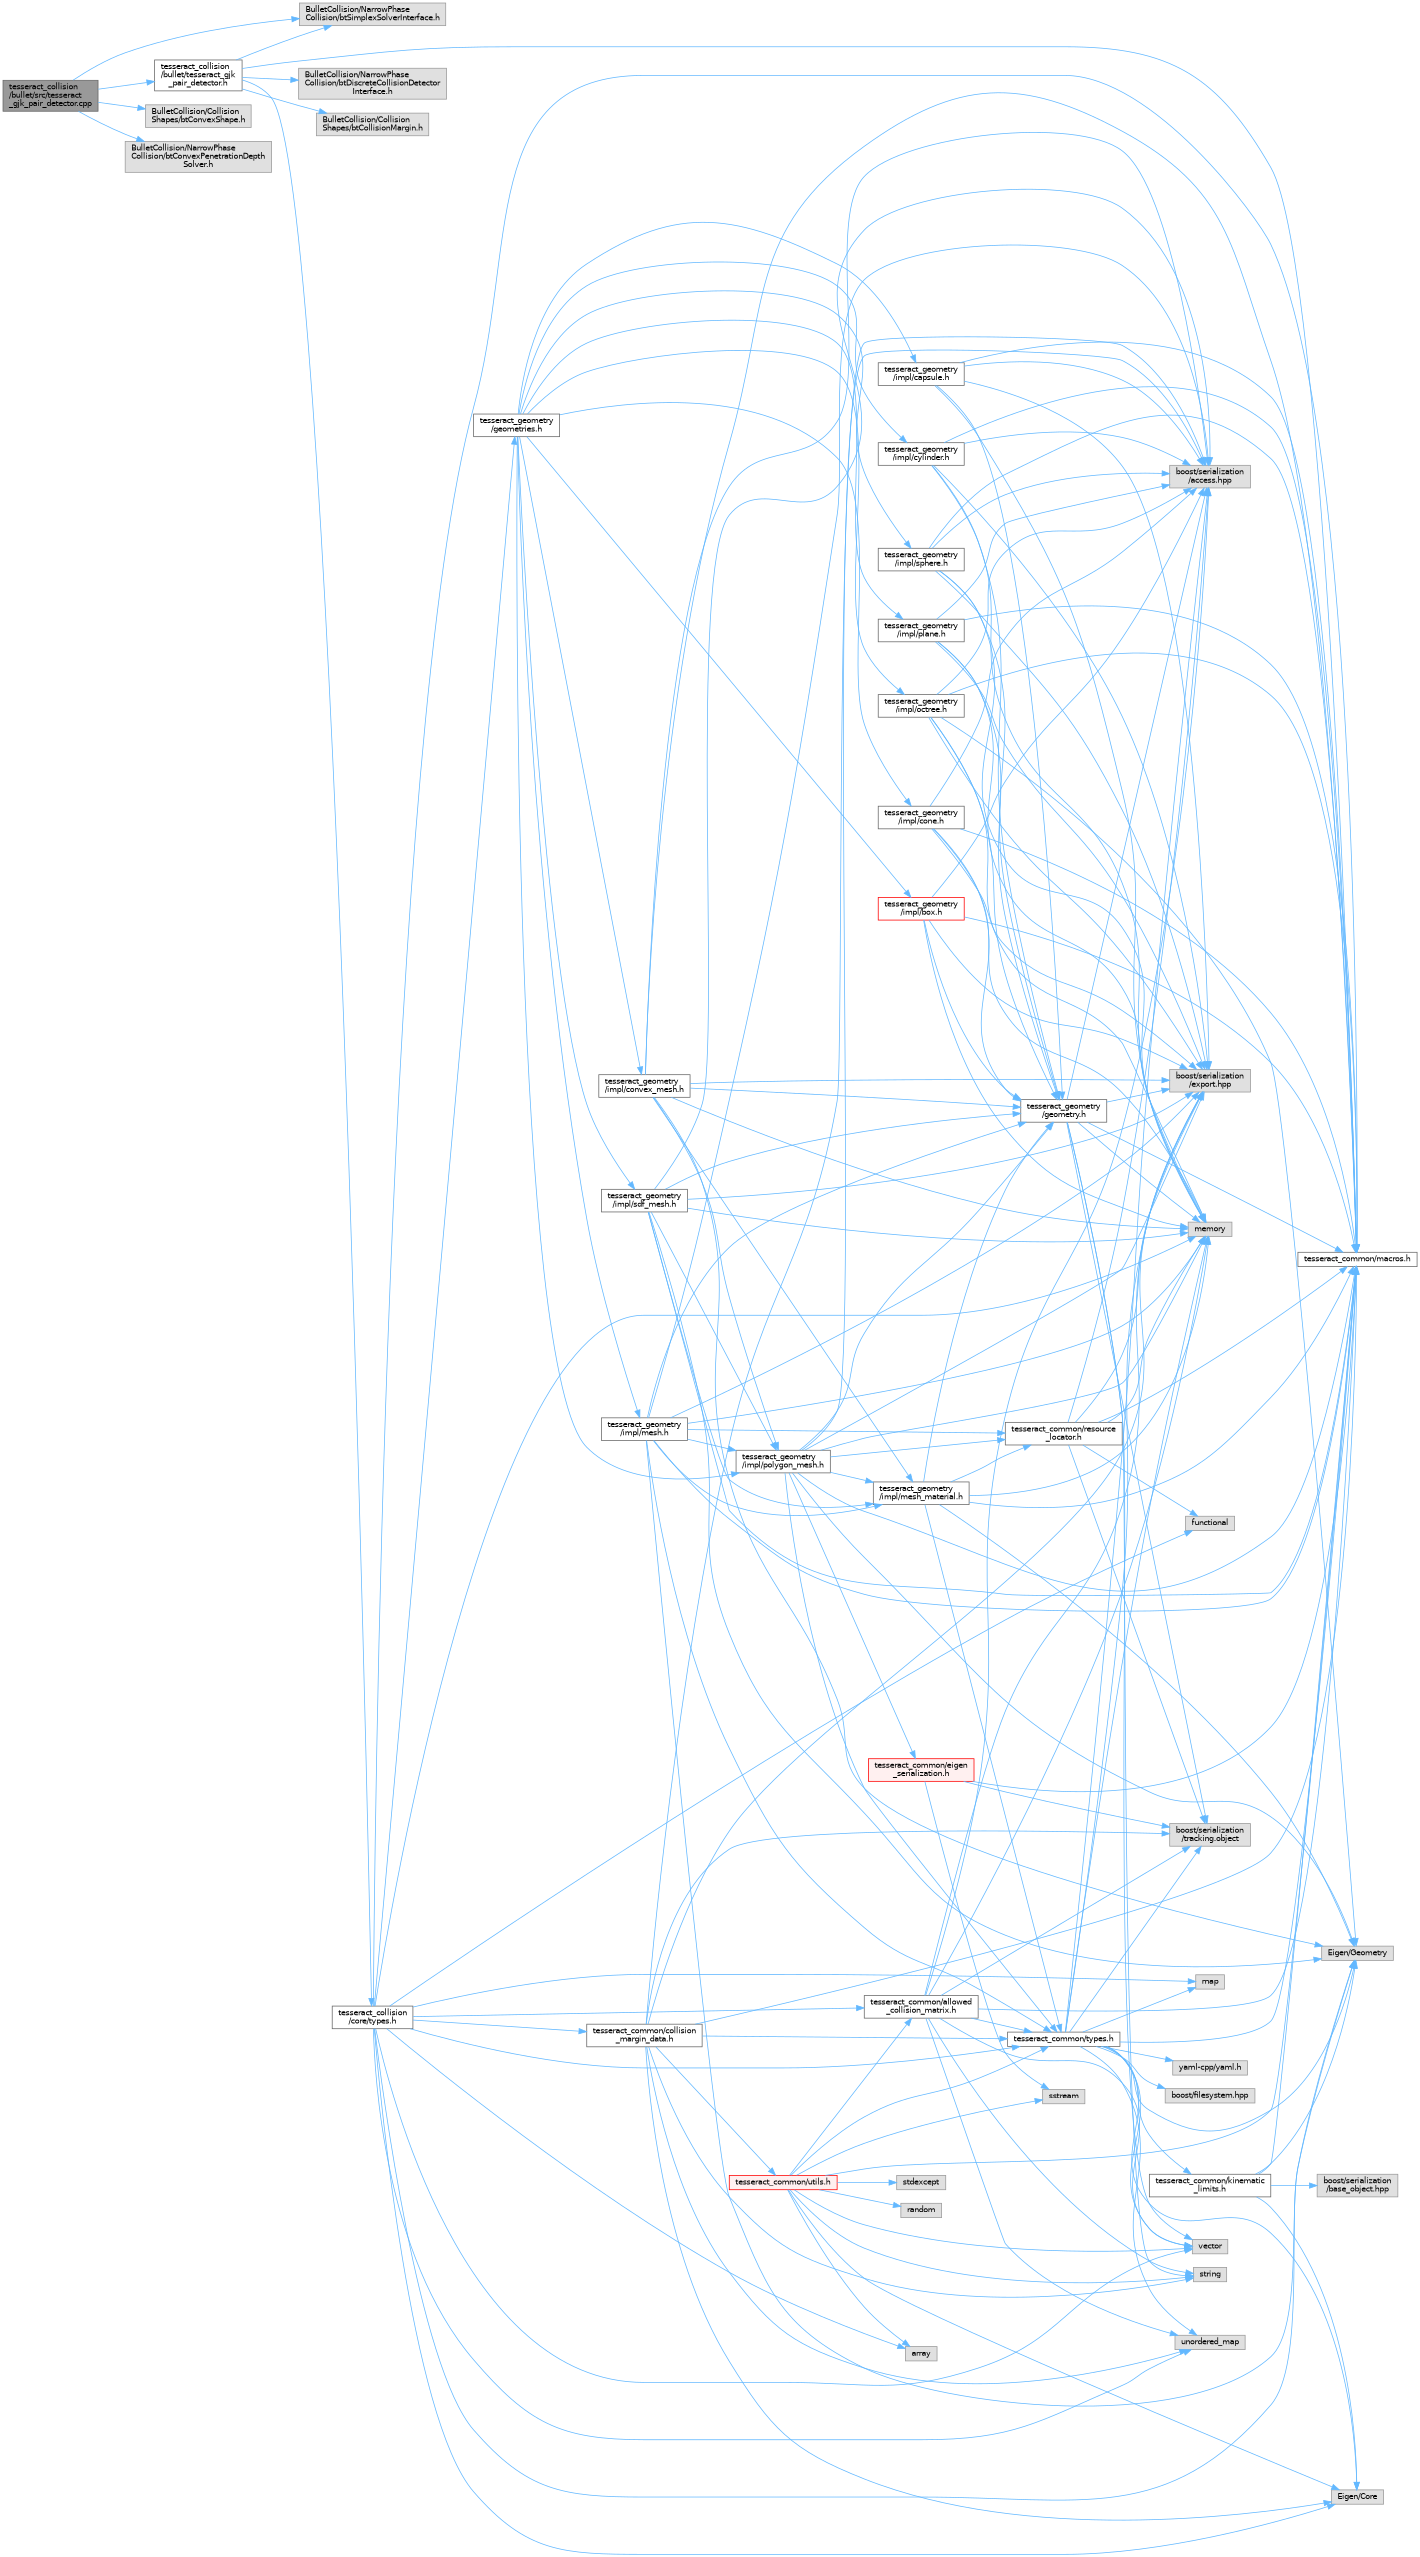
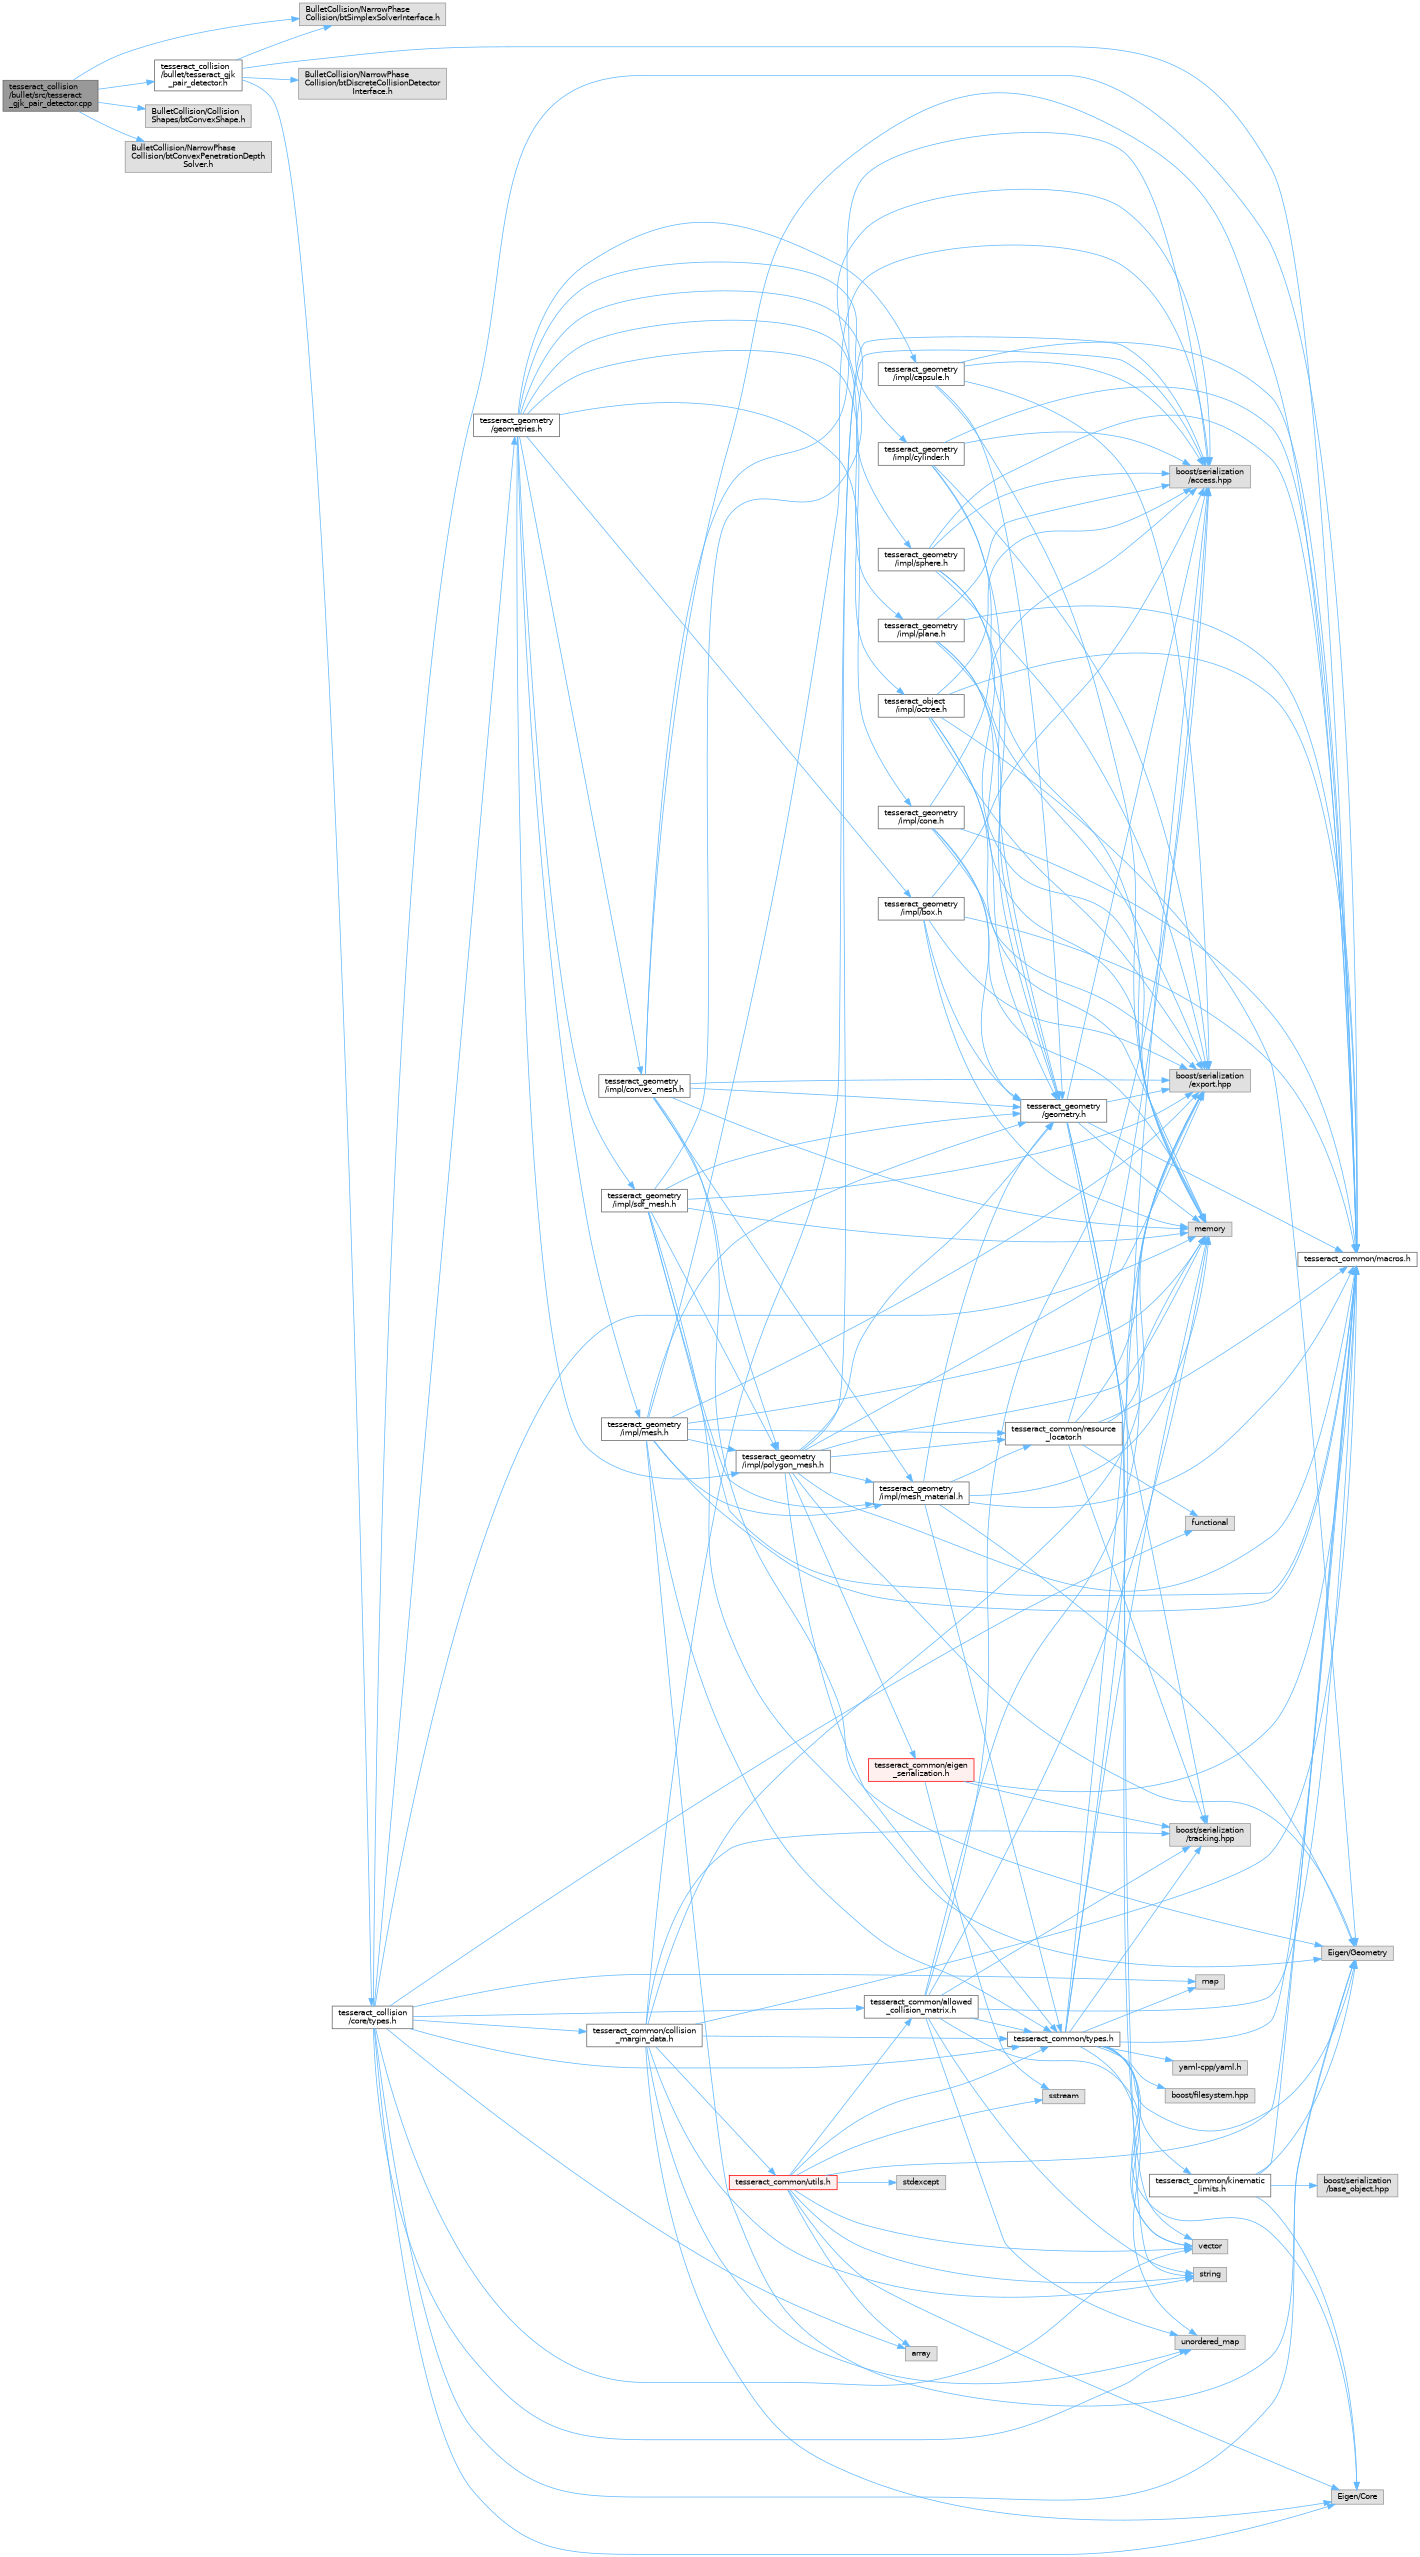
(373, 124) -> none
(921, 706) -> (921, 706)
(921, 909) -> (921, 909)
(1210, 1835) -> (1210, 1835)
(921, 2210) -> none
